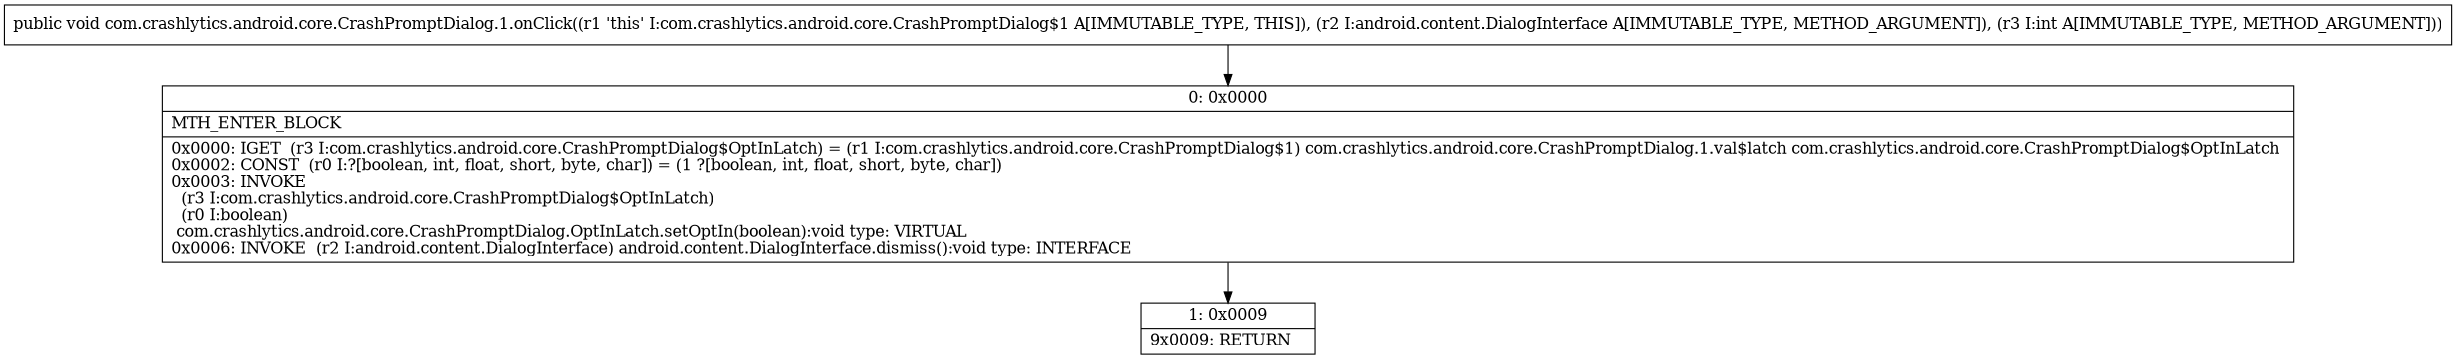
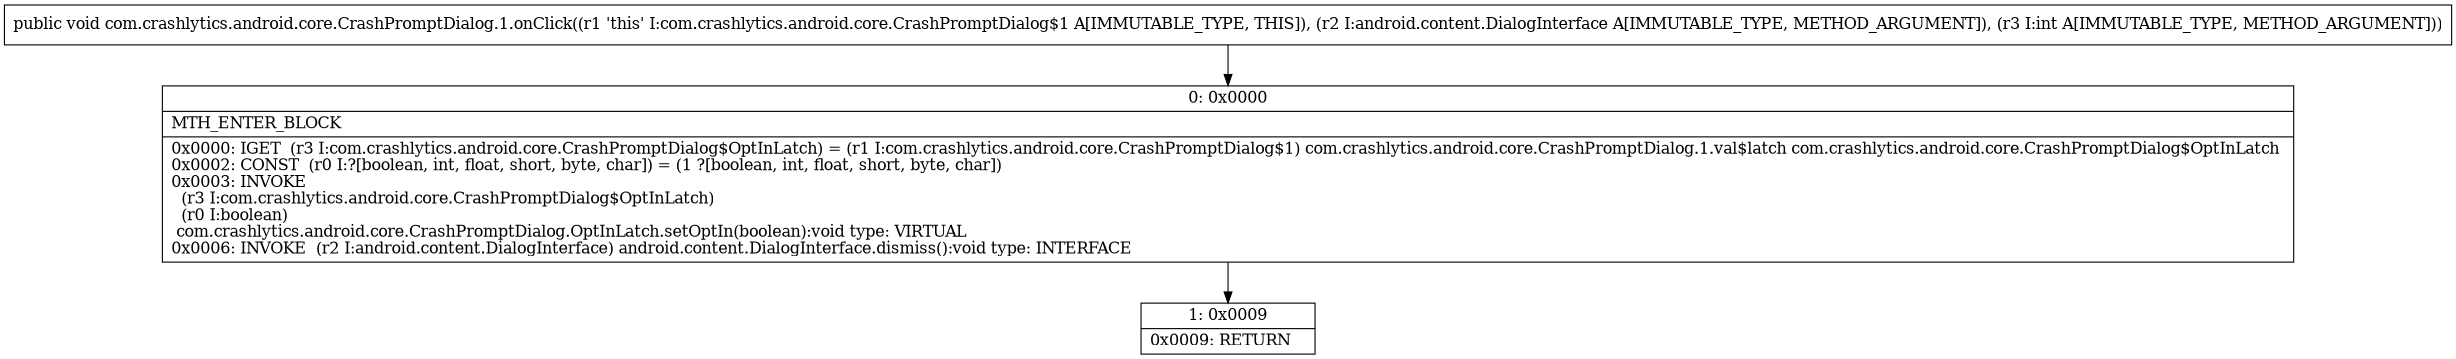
(1228, 341) -> (1228, 341)
